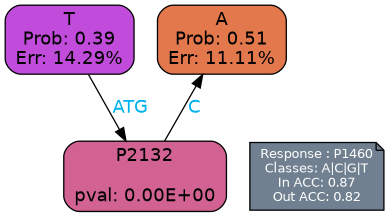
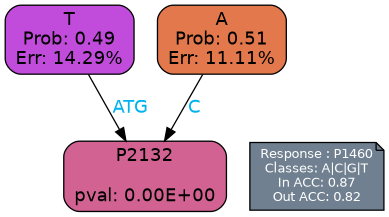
(70, 40) -> (70, 40)
(180, 113) -> (187, 102)
